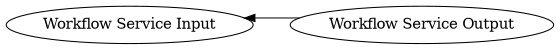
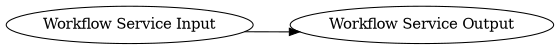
(277, 18) -> (267, 32)
